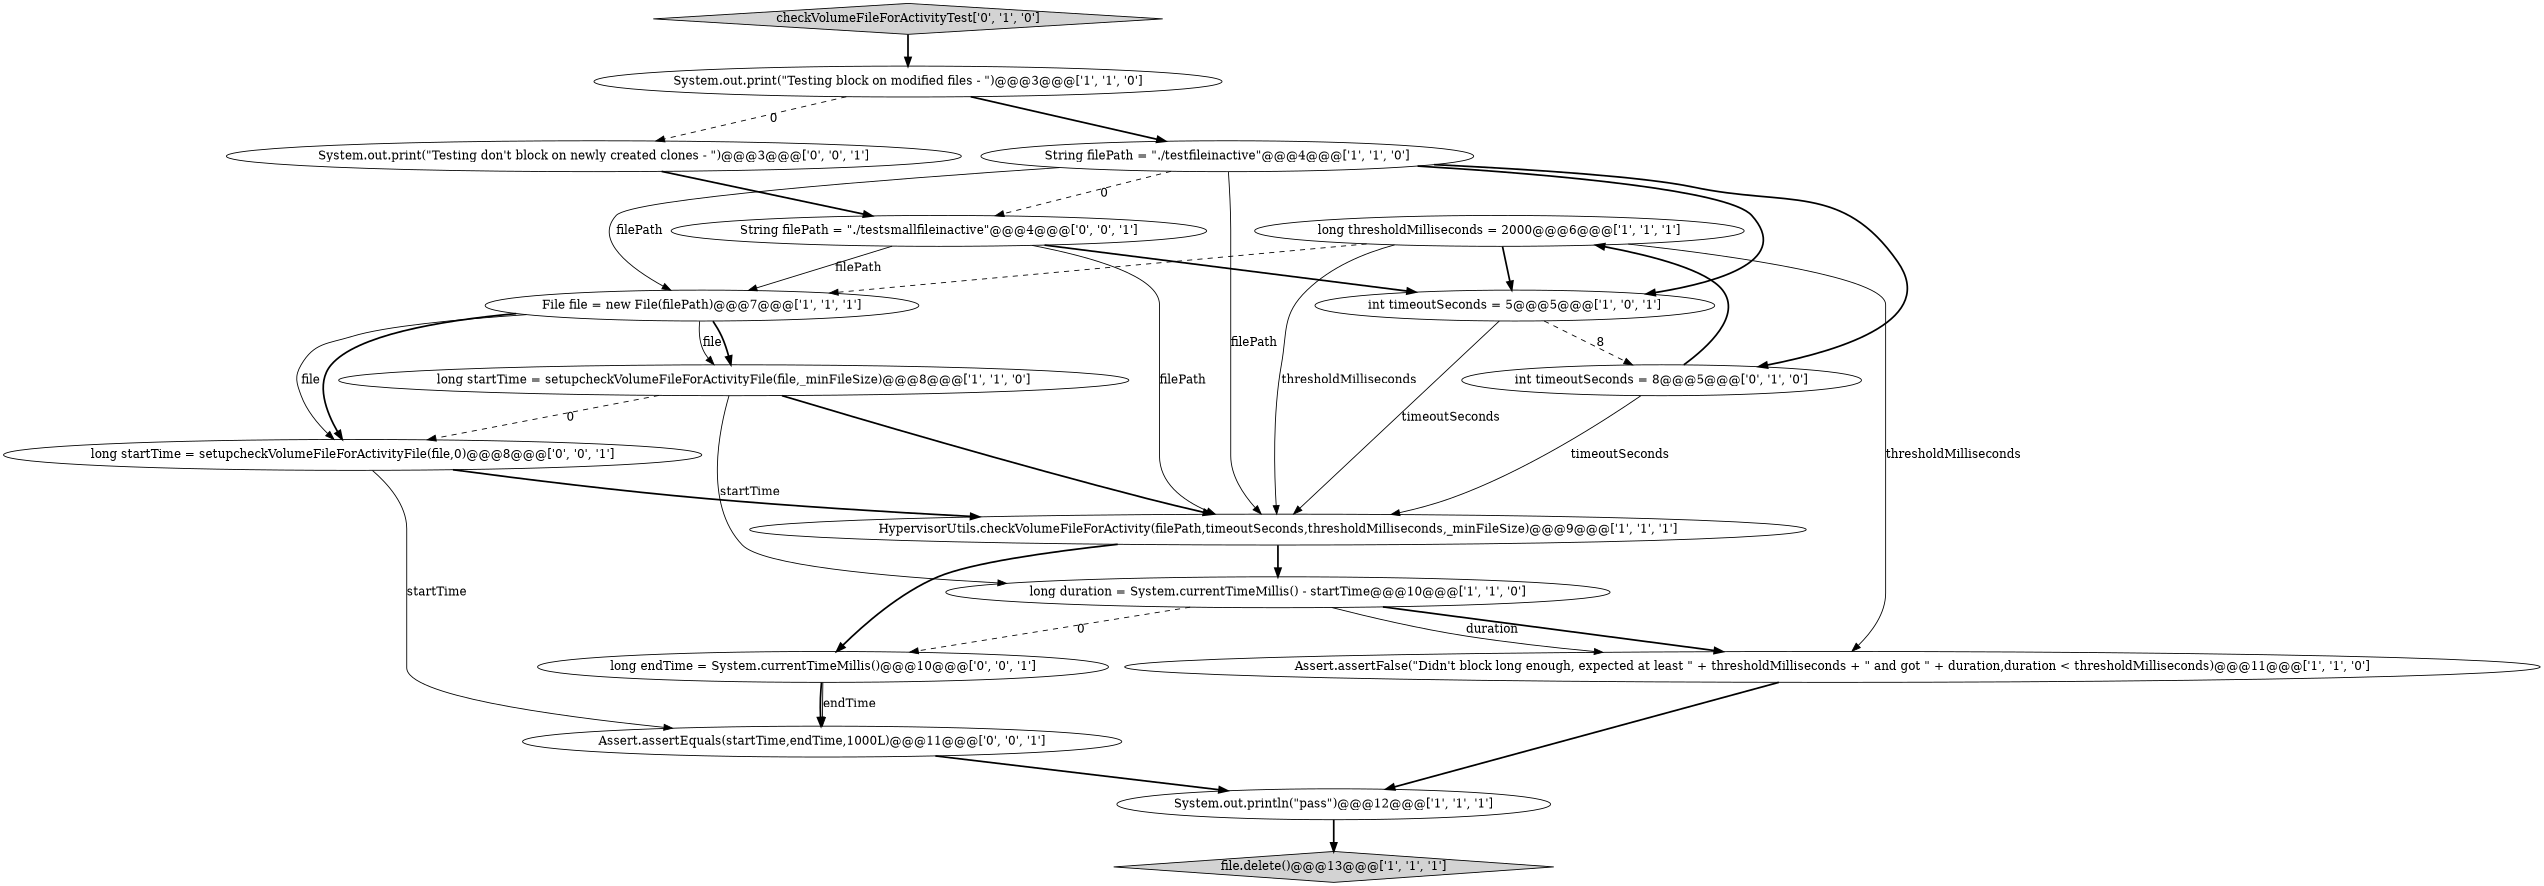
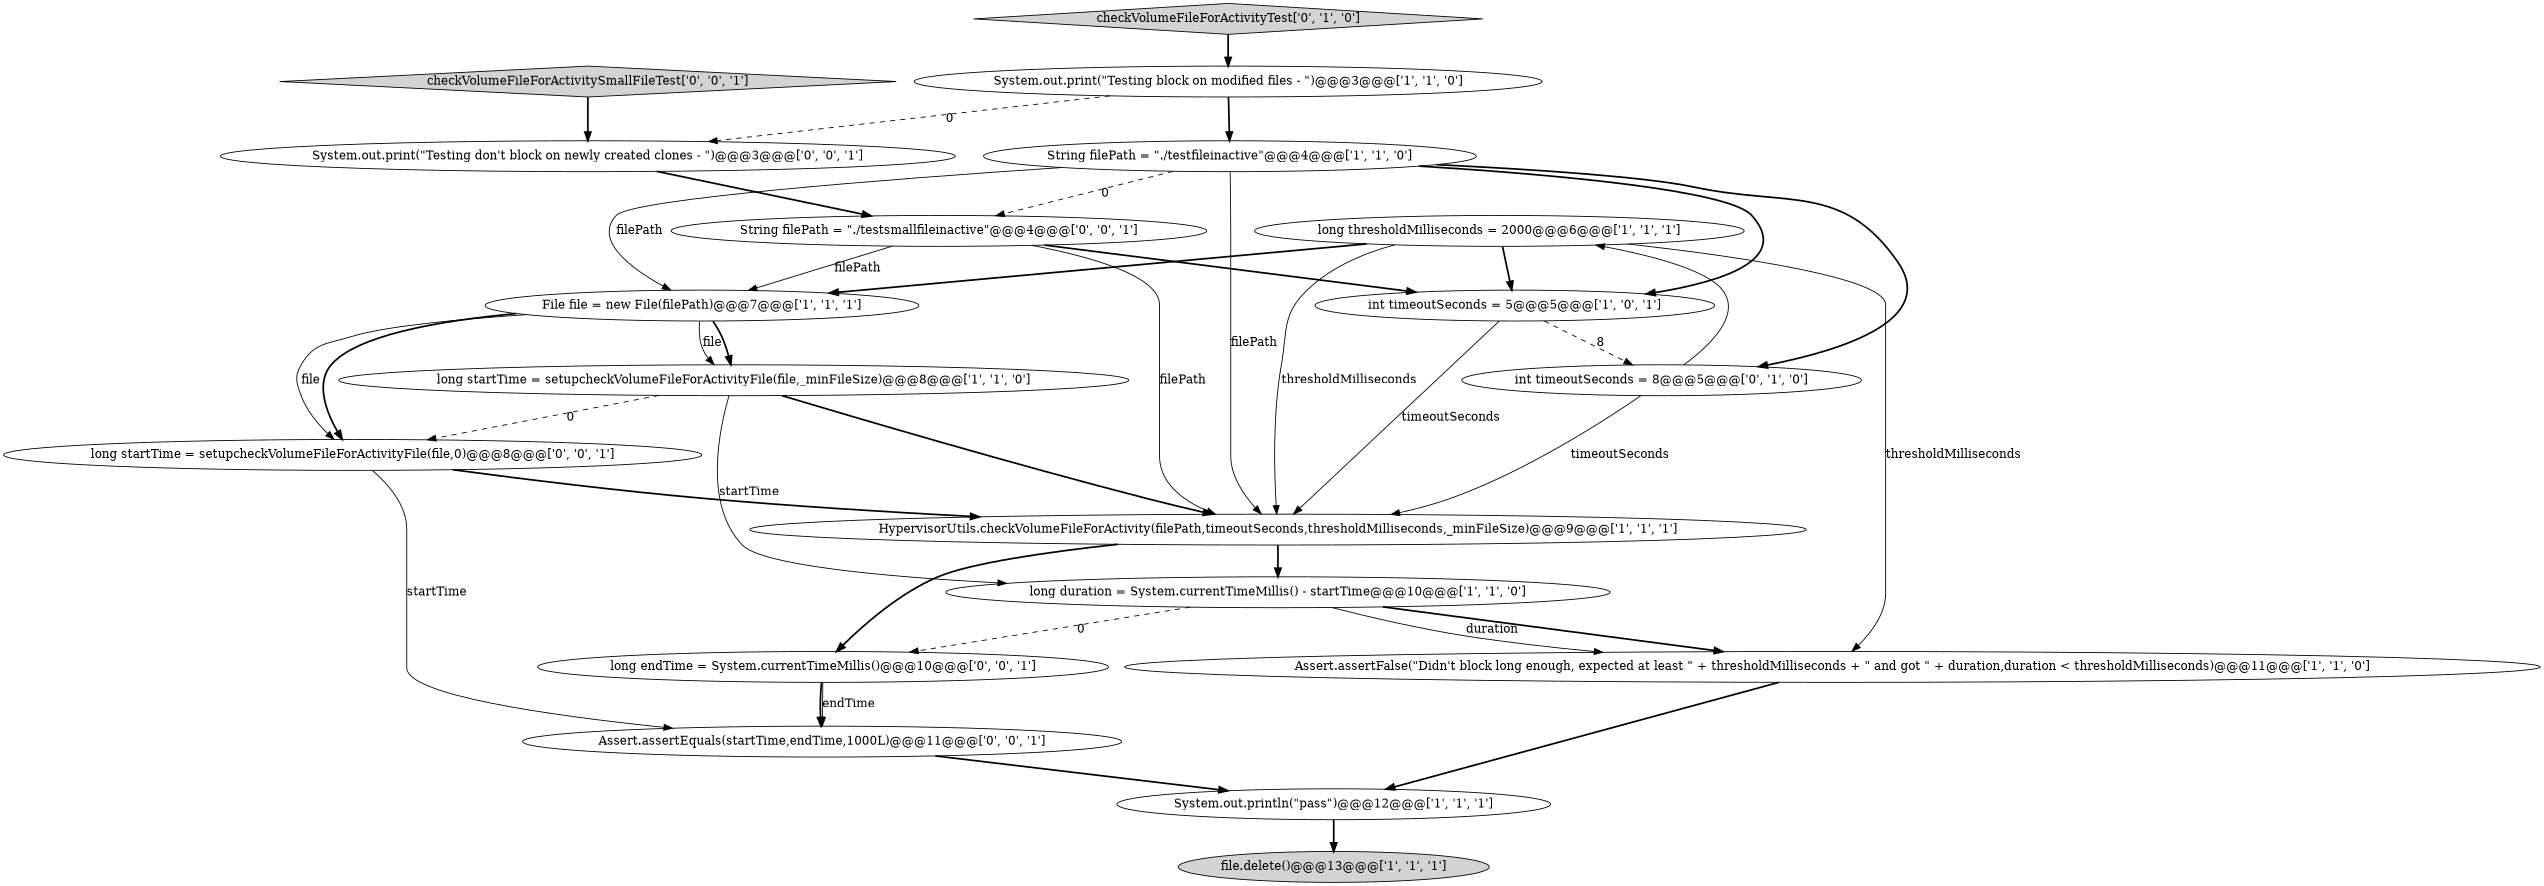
none -> (588, 82)
(1089, 269) -> (1089, 269)
(1705, 276) -> (1705, 276)
(1334, 867) -> (1334, 867)
